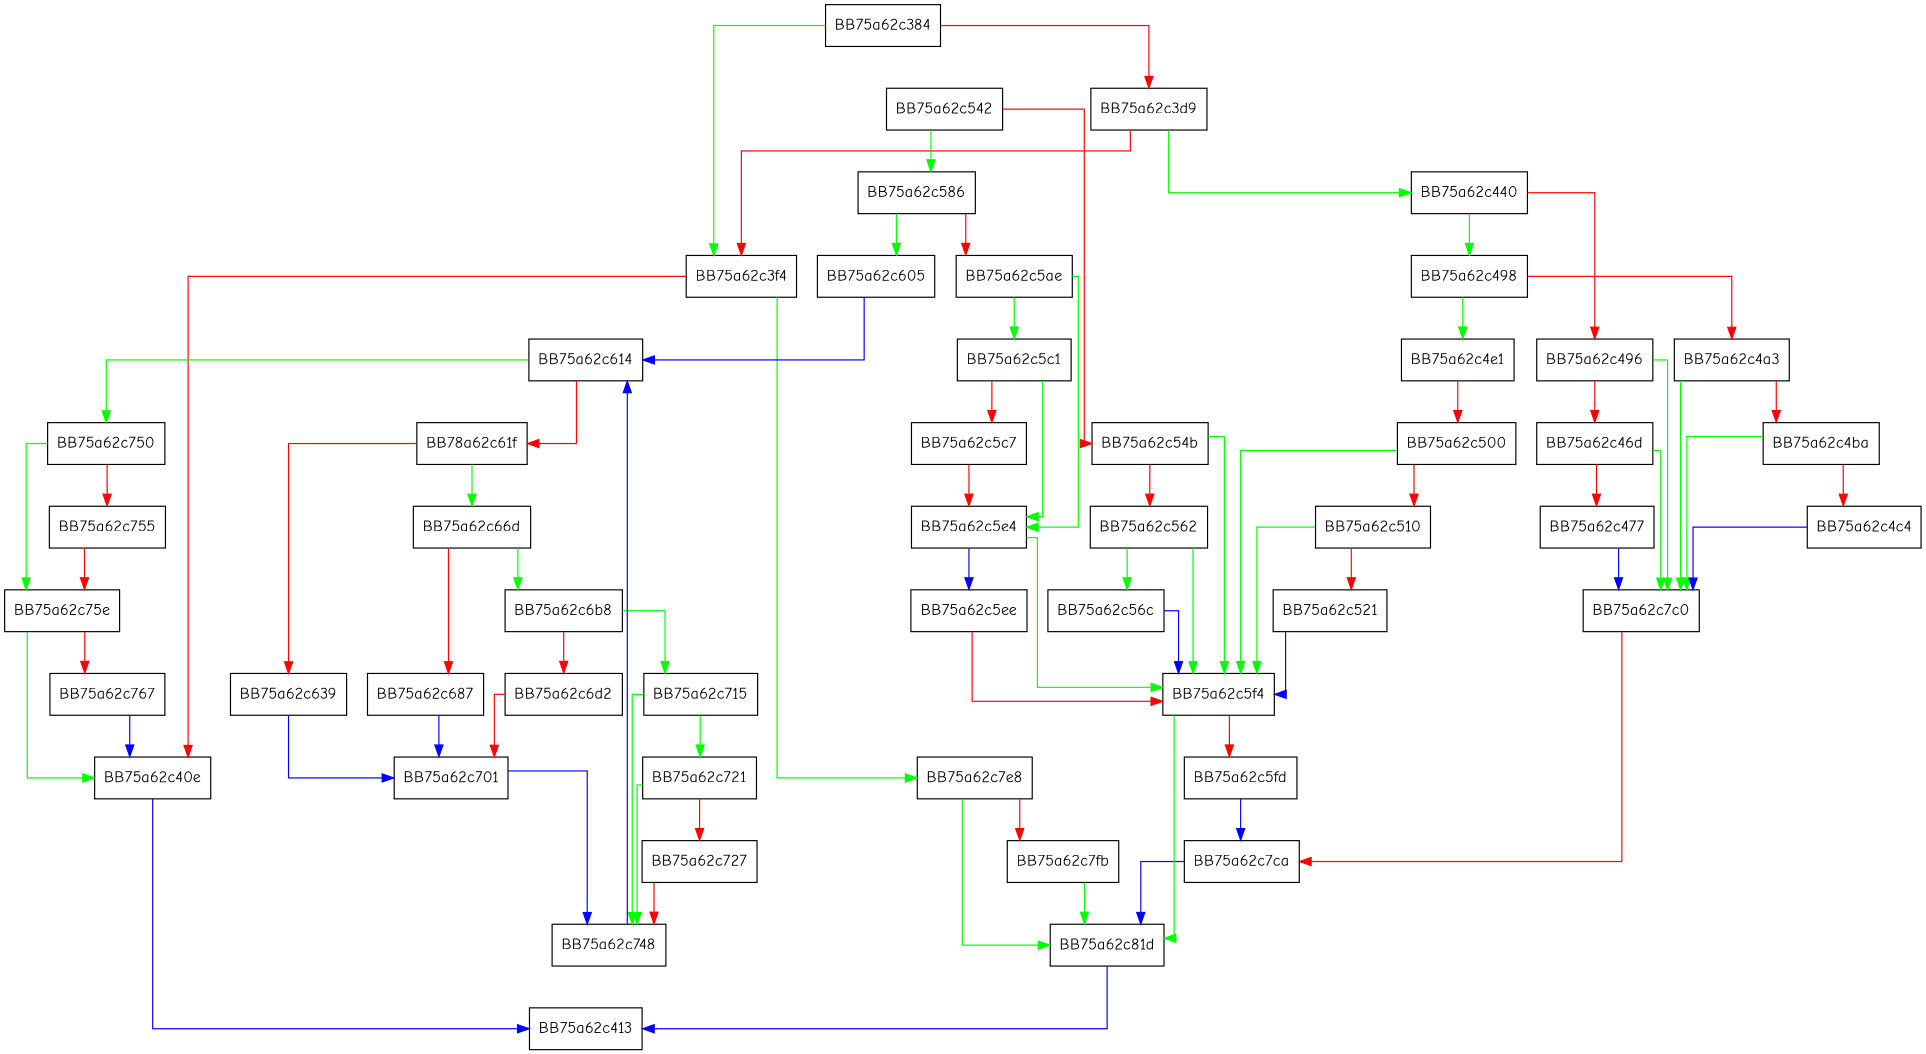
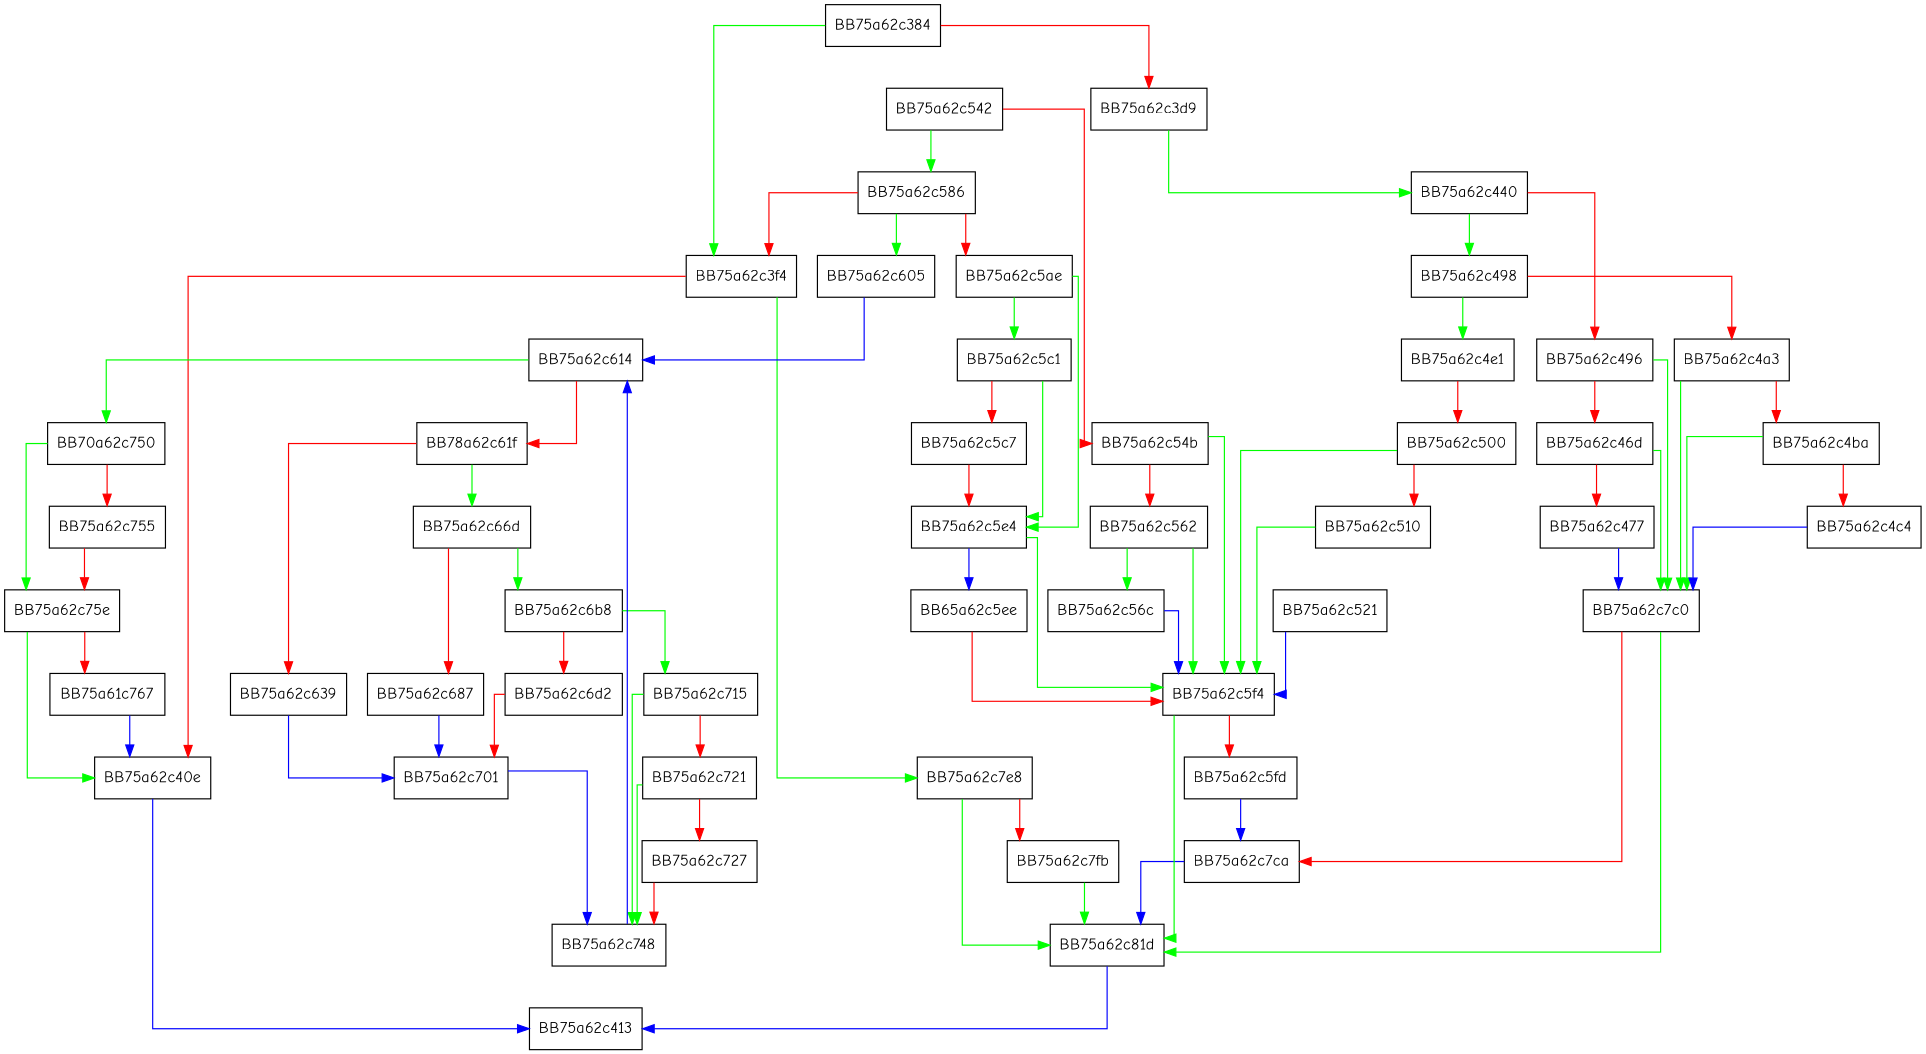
(900, 151) -> (788, 193)
(106, 444) -> (106, 444)
(1351, 563) -> none
(969, 611) -> (969, 611)
(107, 694) -> (107, 694)
(700, 730) -> (700, 730)
none -> (1578, 952)
